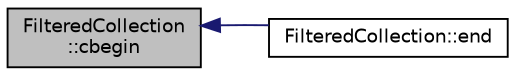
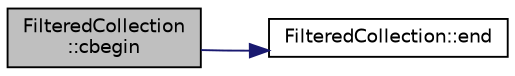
(244, 25) -> (225, 51)
